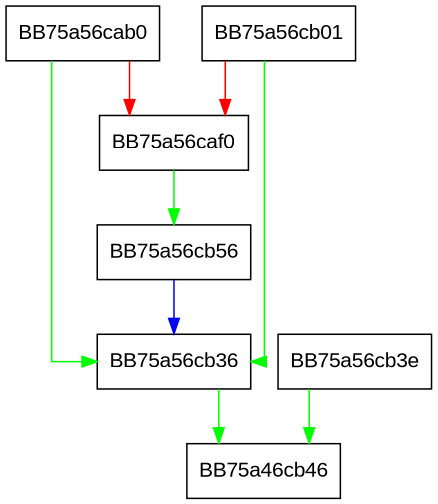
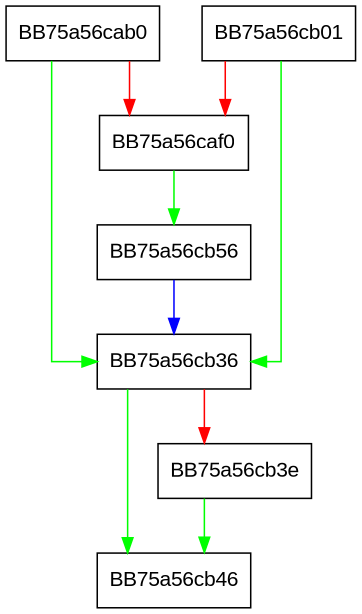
none -> (204, 409)
(264, 471) -> (174, 580)
